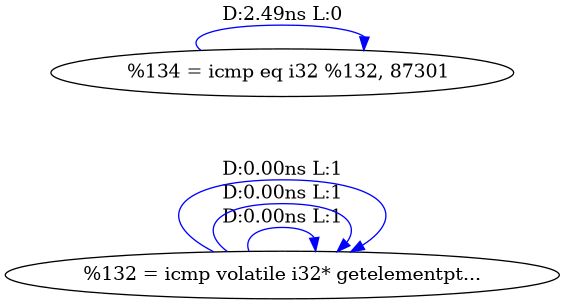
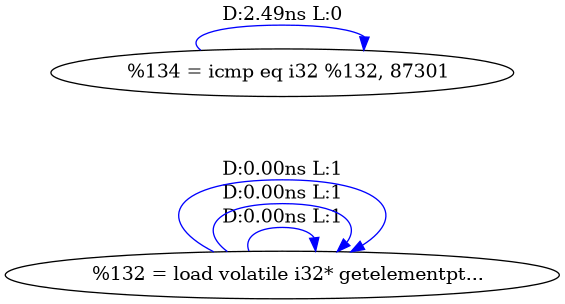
(282, 275) -> (282, 275)
